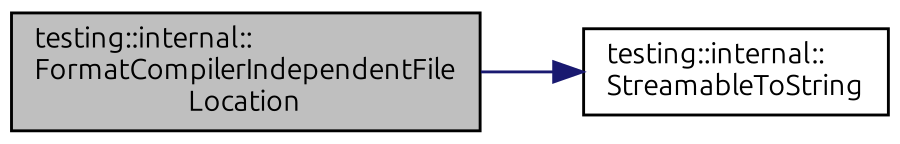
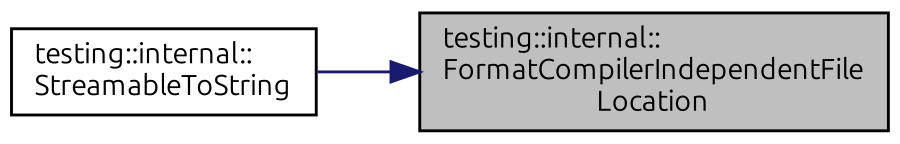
(517, 72) -> (354, 72)
